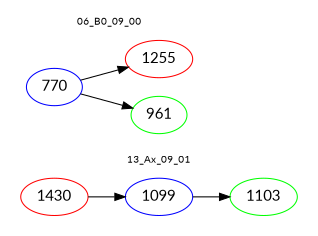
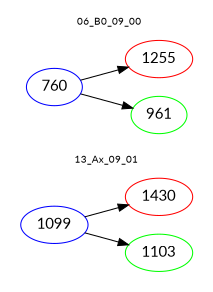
(54, 87) -> (54, 87)
(101, 197) -> (102, 212)
